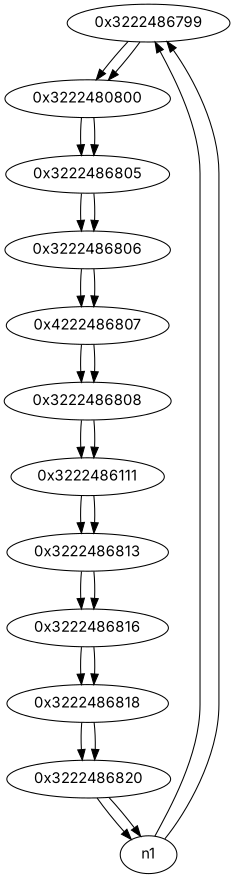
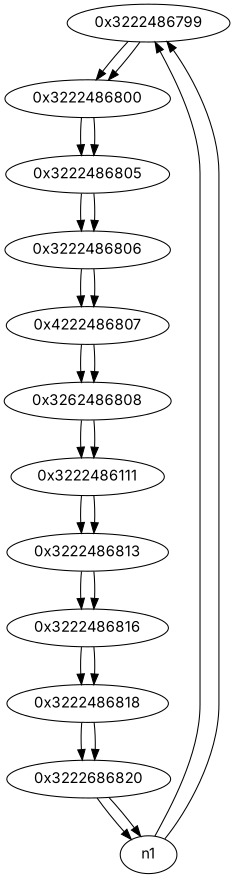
(88, 99) -> (88, 99)
(88, 401) -> (88, 401)
(89, 779) -> (89, 779)
